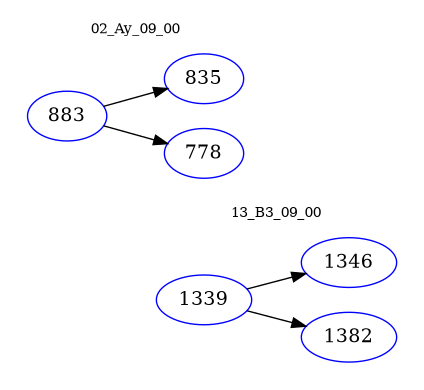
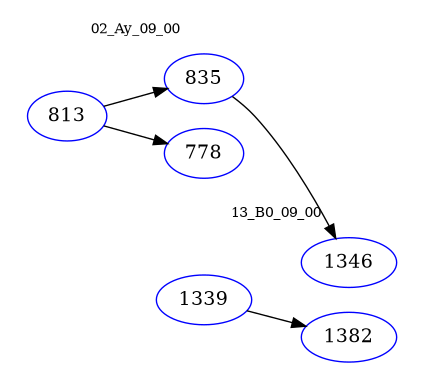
(67, 116) -> (67, 116)
(277, 214) -> (277, 214)
(270, 283) -> (287, 157)
